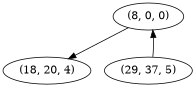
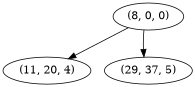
(153, 47) -> (143, 40)
(47, 71) -> (47, 71)
